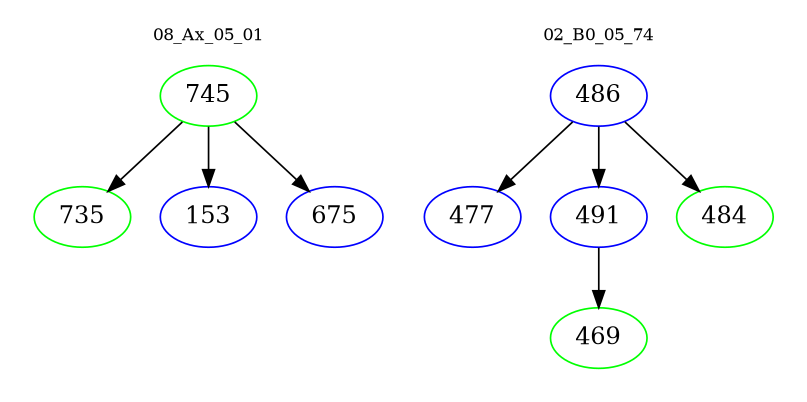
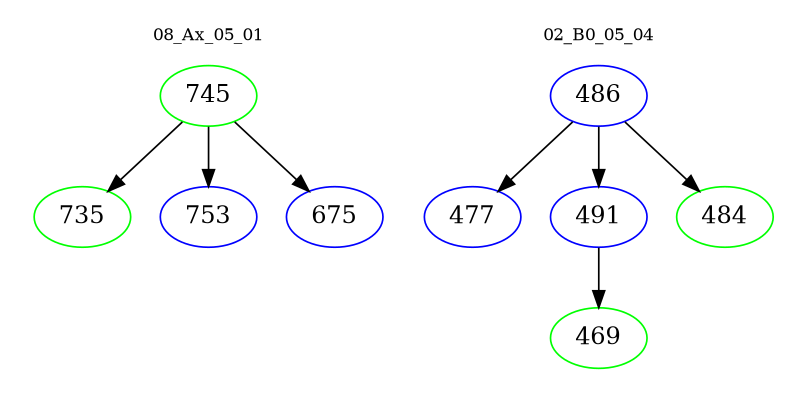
(599, 36) -> (599, 36)
(209, 217) -> (209, 217)
